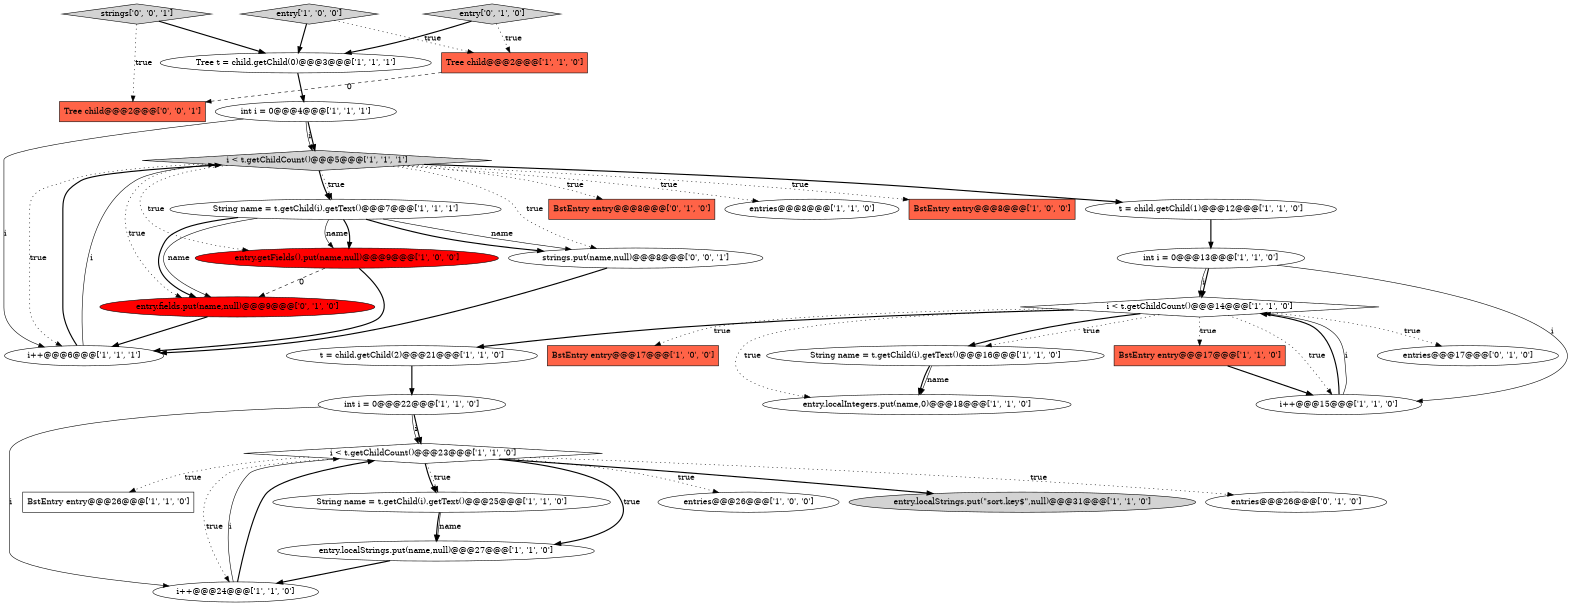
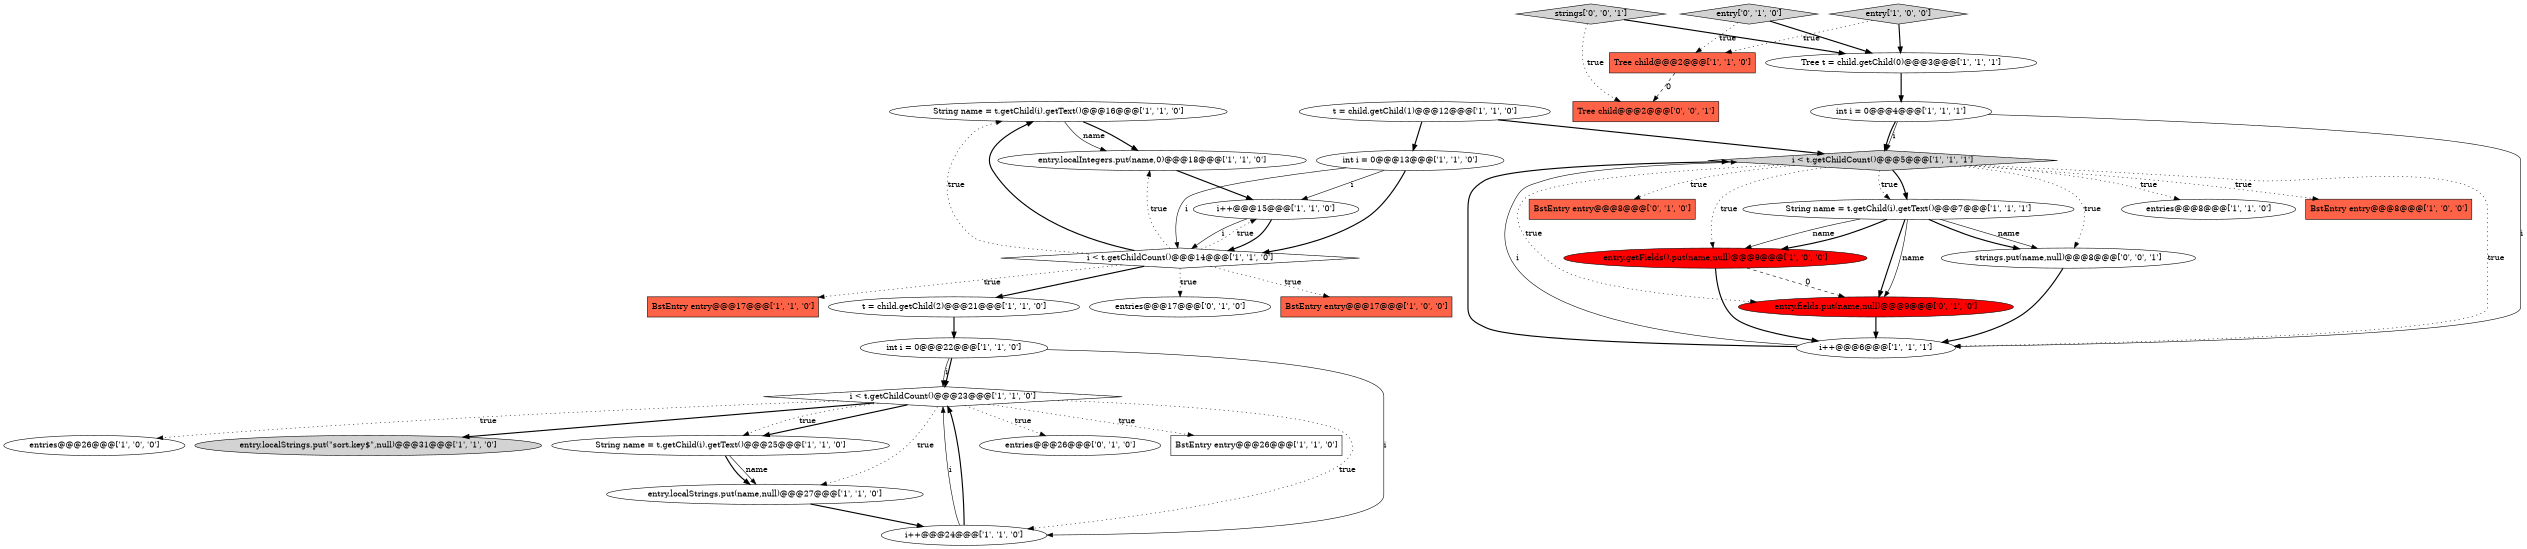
(770, 179) -> (1658, 137)
(1267, 379) -> (1212, 184)
(605, 484) -> (891, 458)
